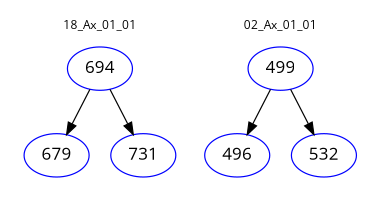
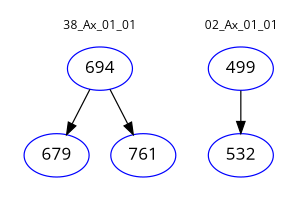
(100, 26) -> (100, 26)
(143, 155) -> (143, 155)
(237, 155) -> none
